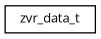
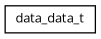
(50, 19) -> (50, 19)
